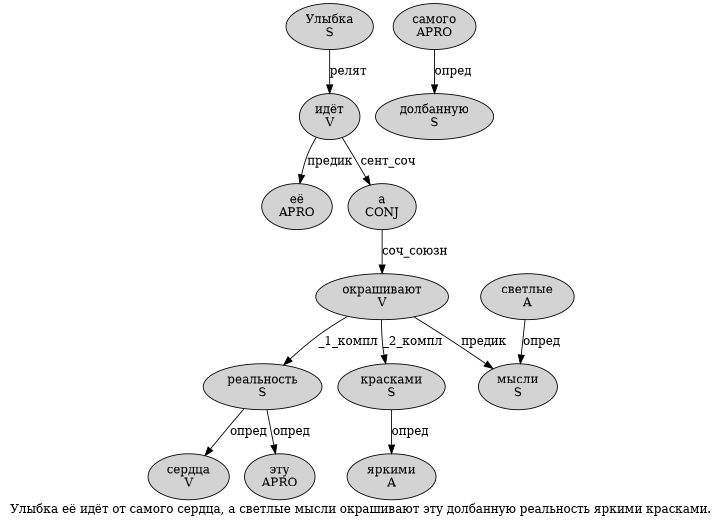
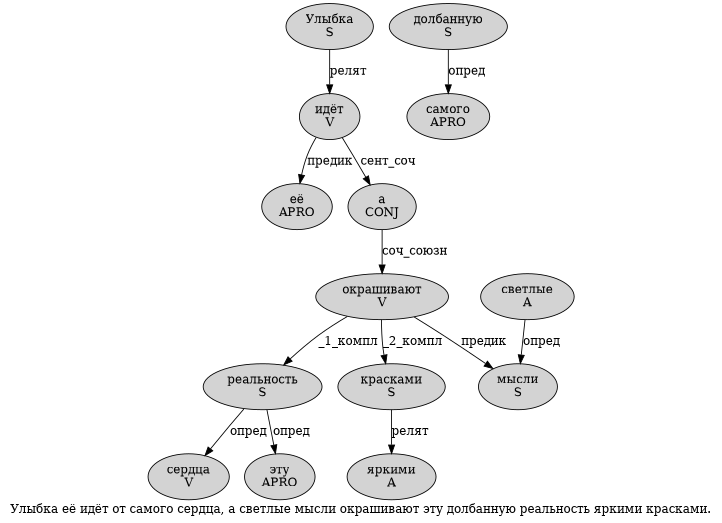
(435, 67) -> (448, 67)
(410, 432) -> (410, 432)
